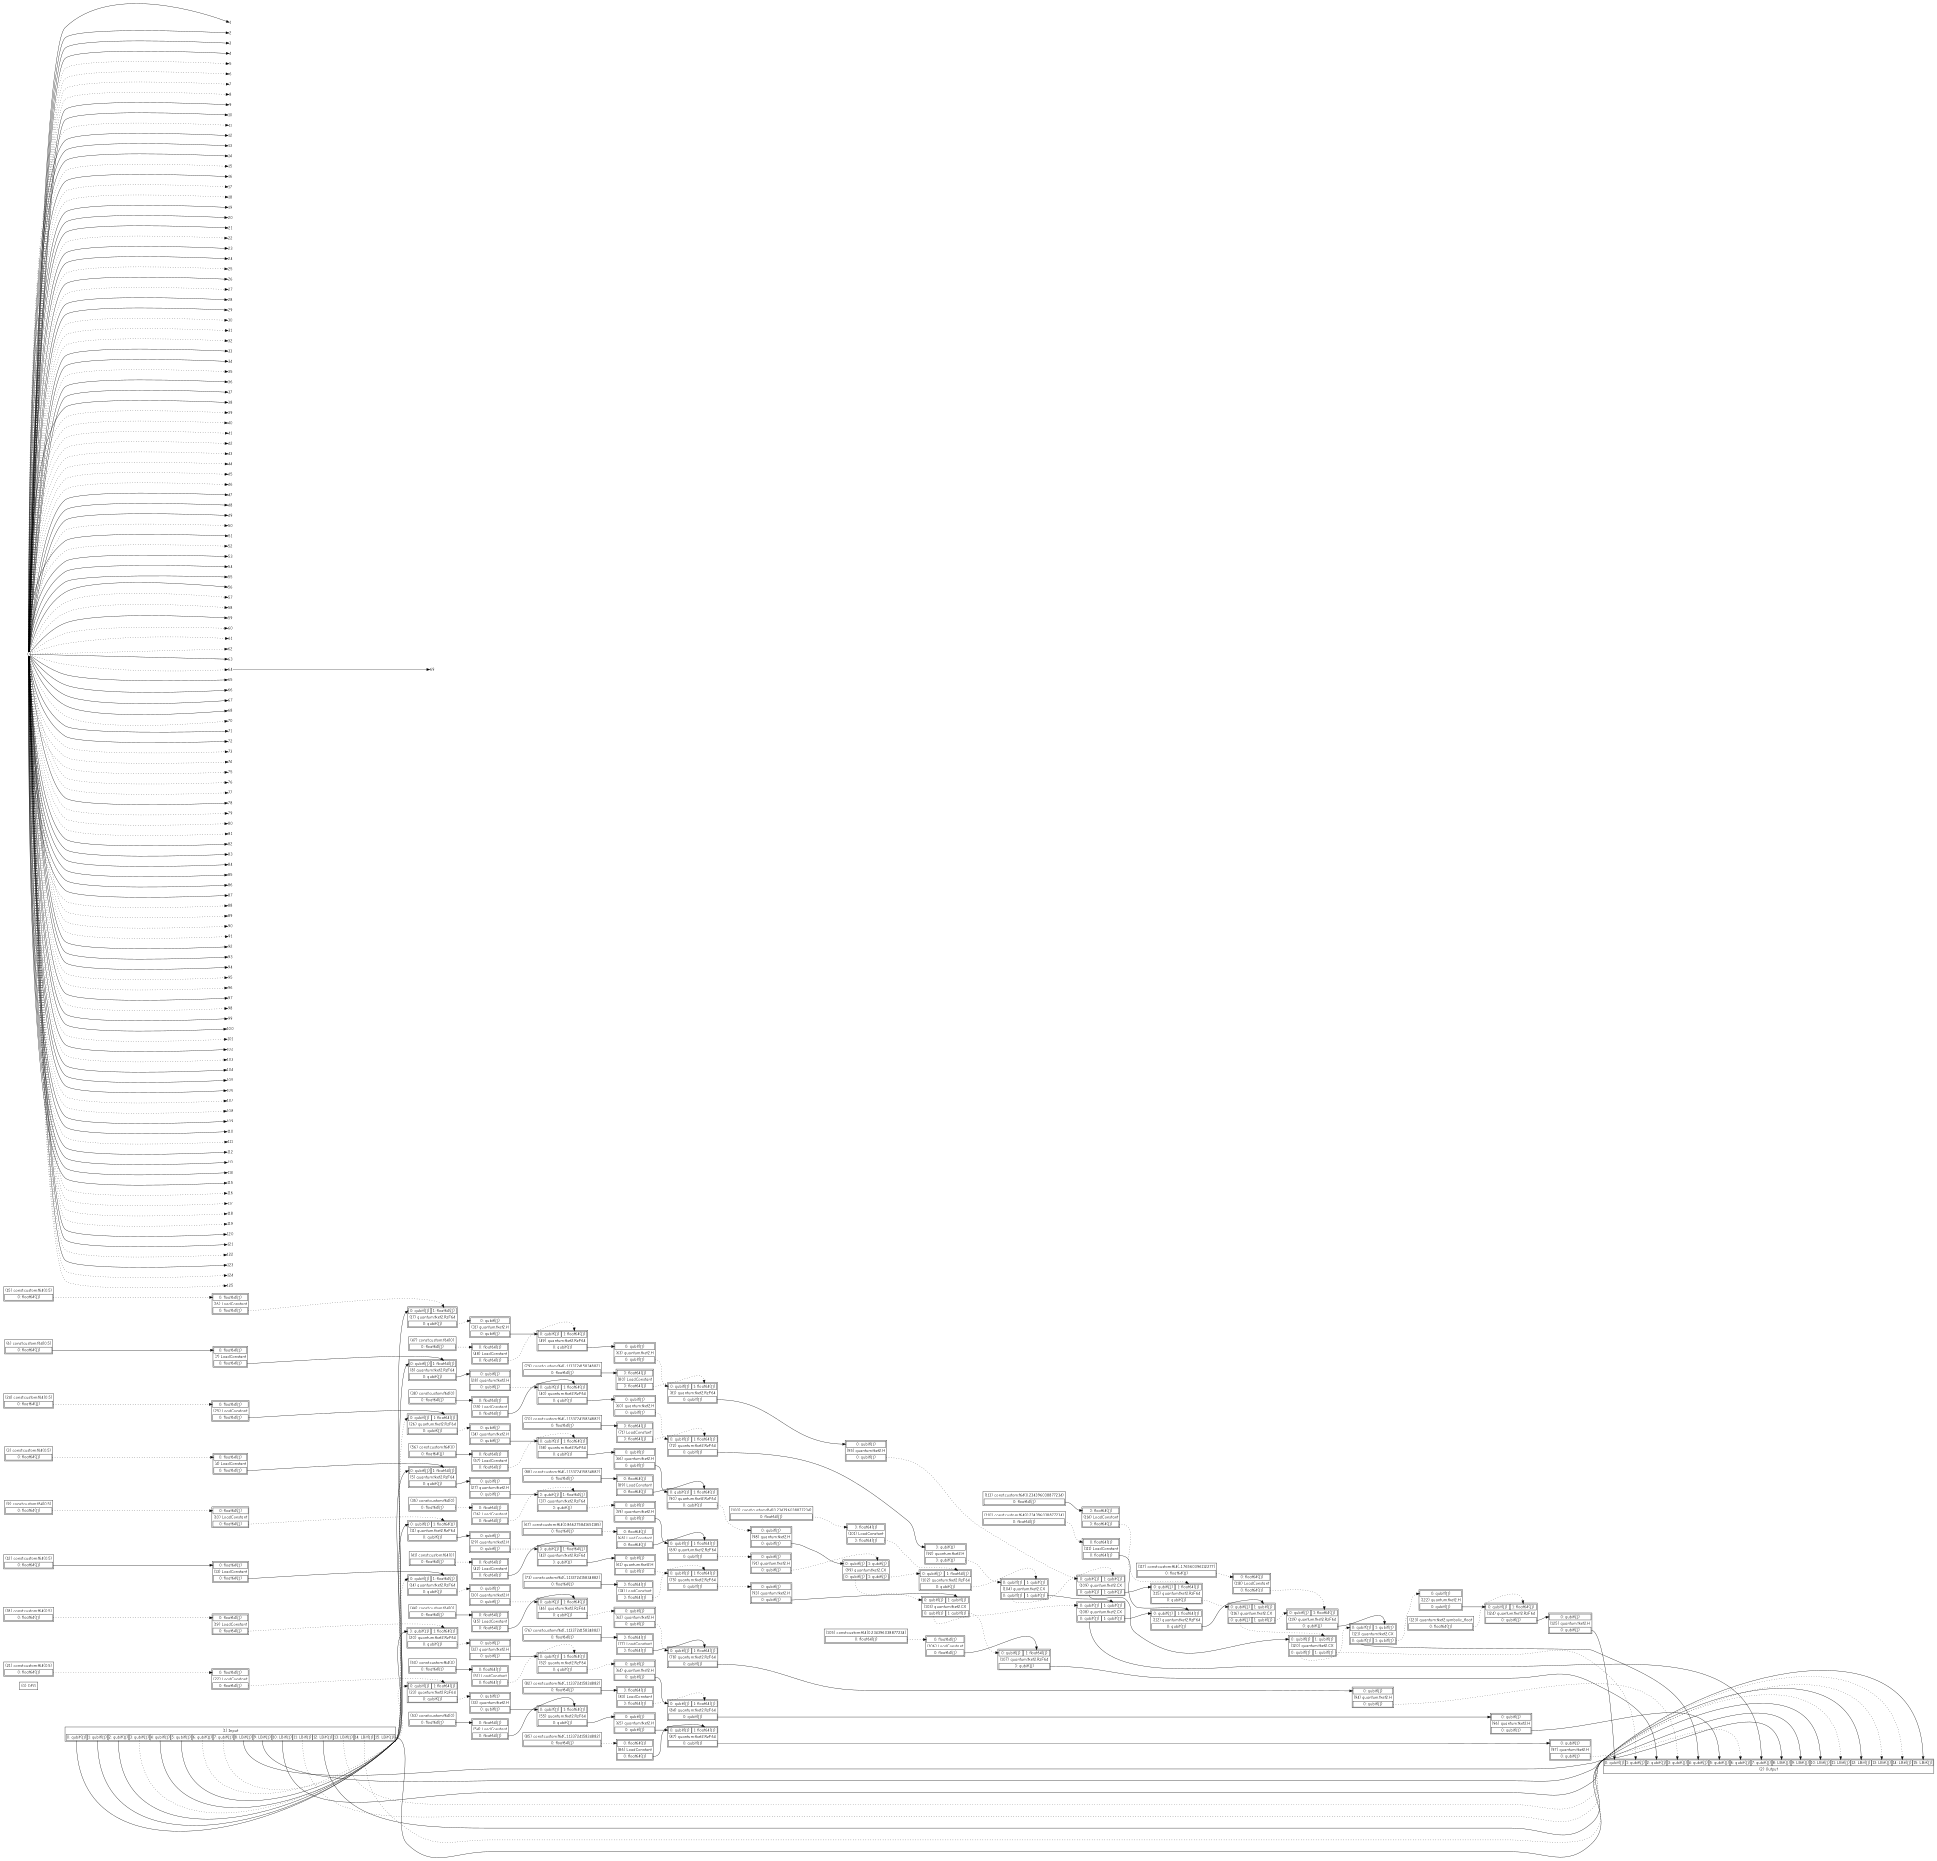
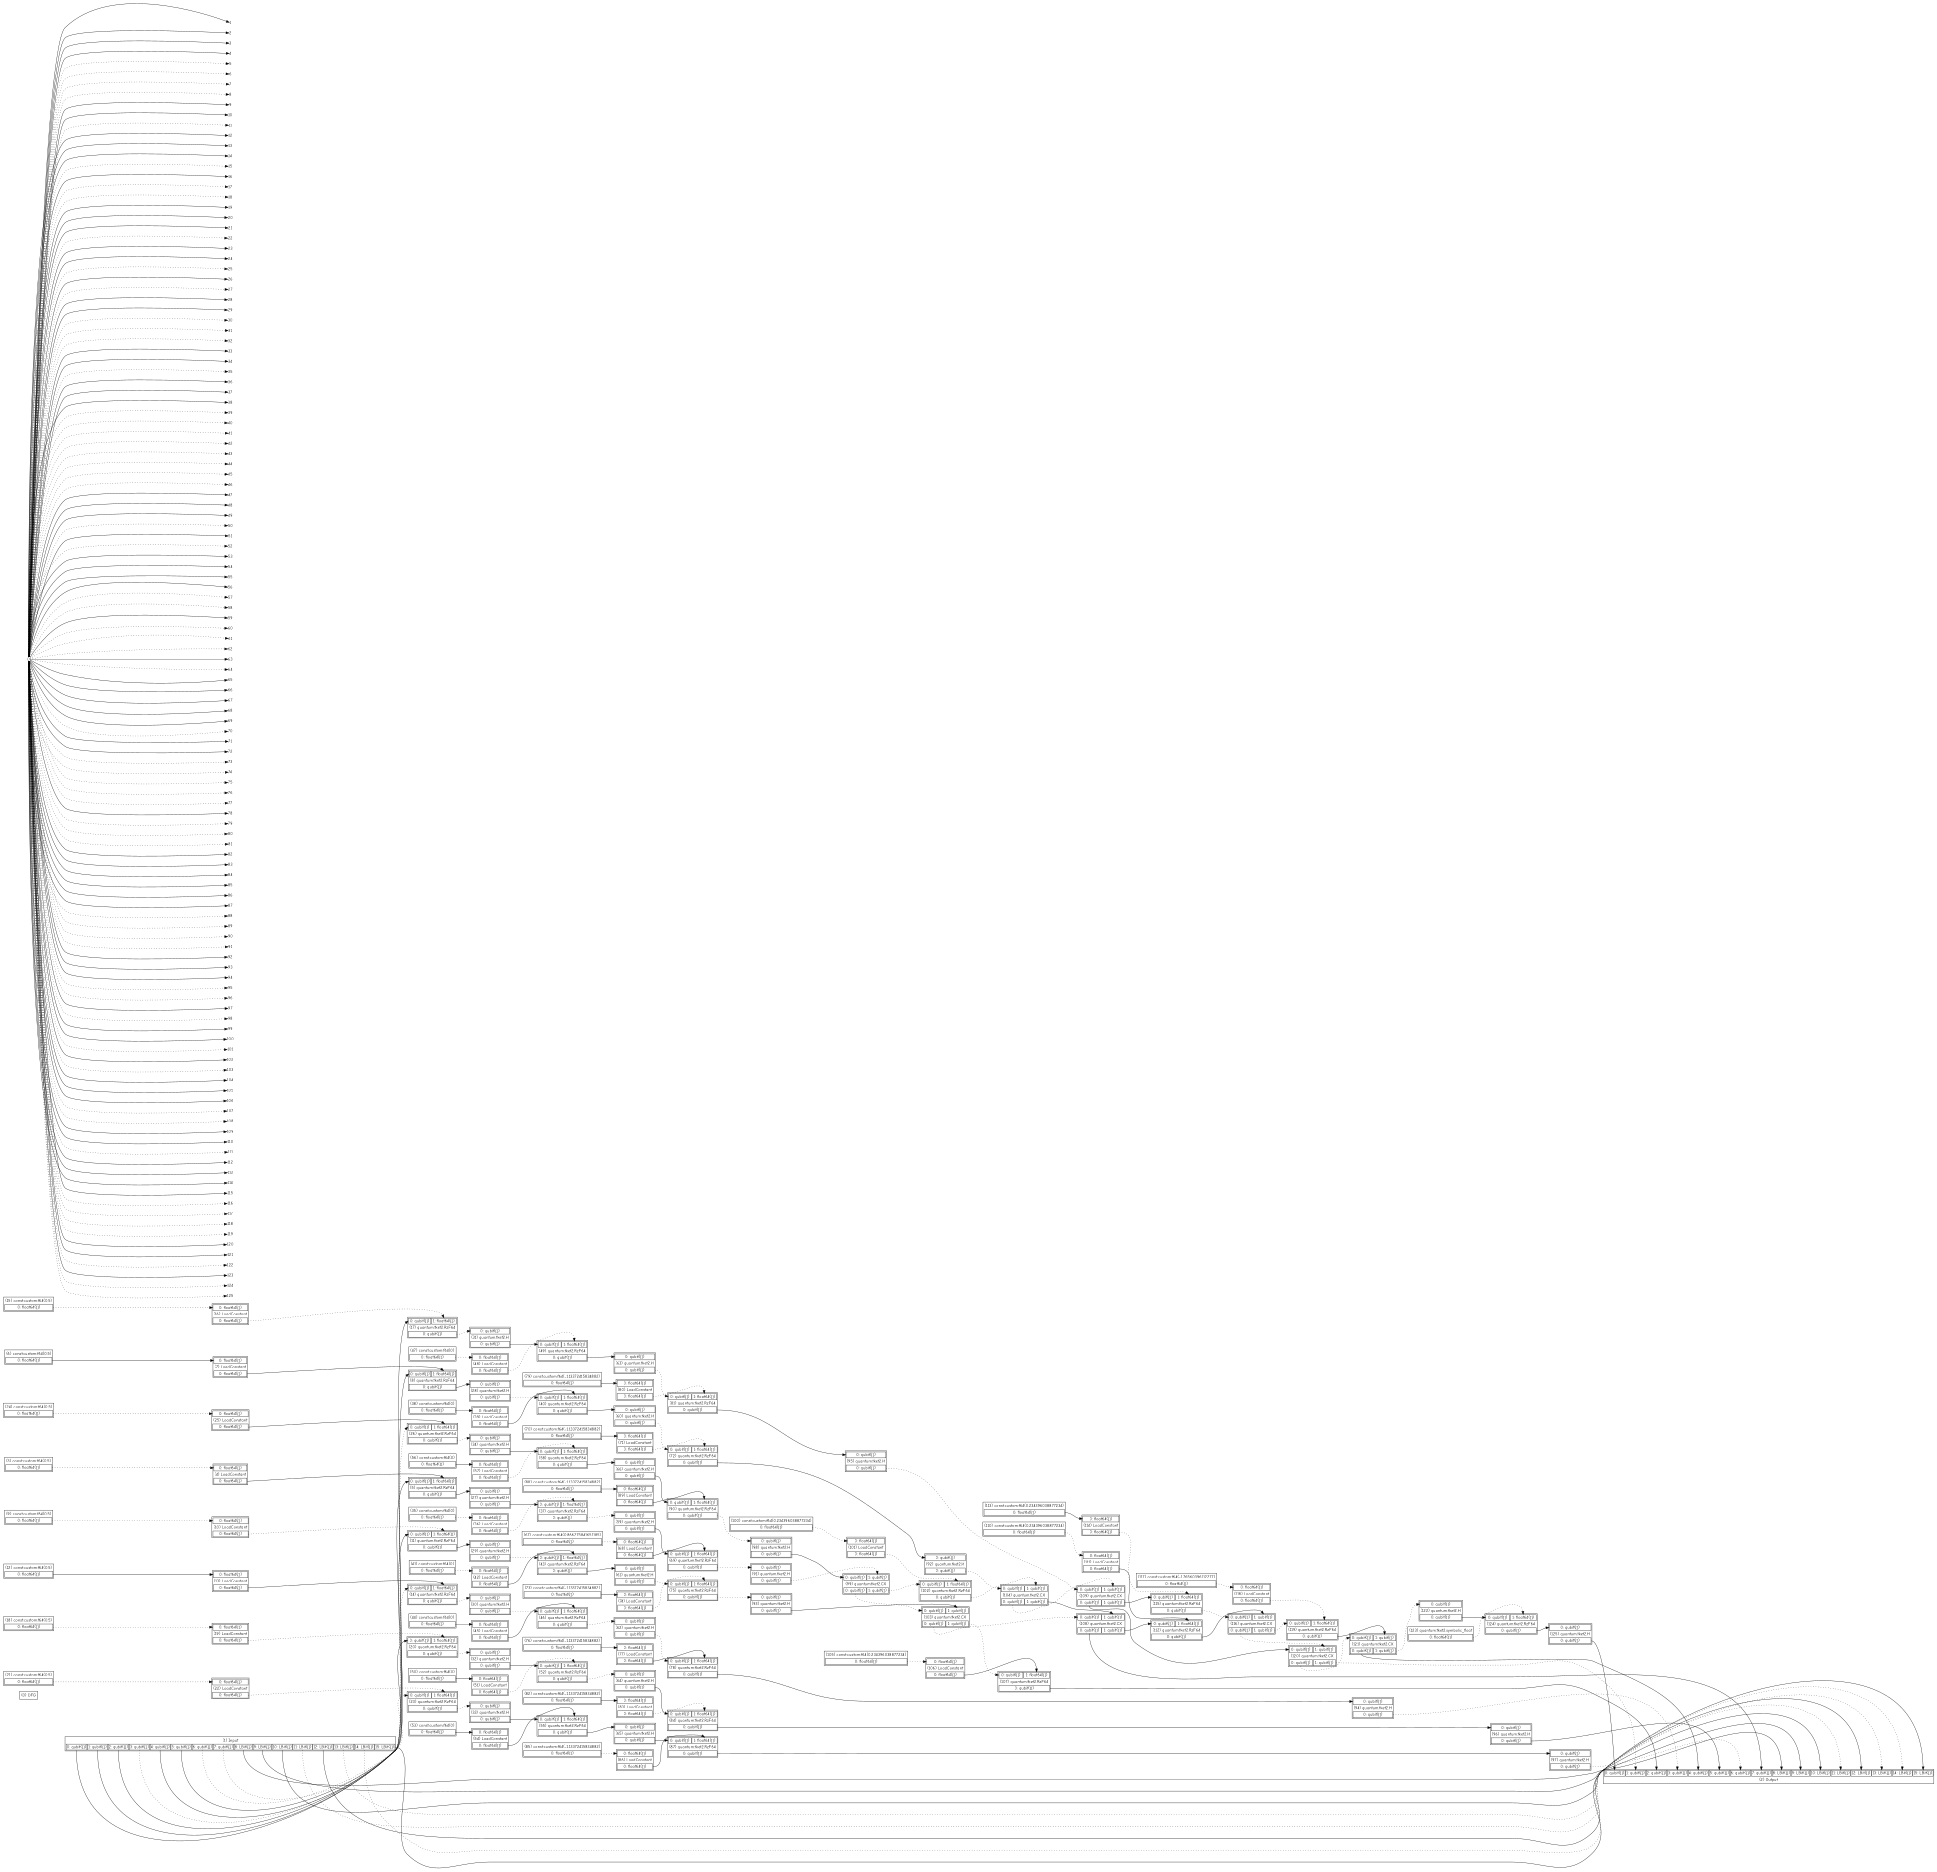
(330, 670) -> (111, 724)
